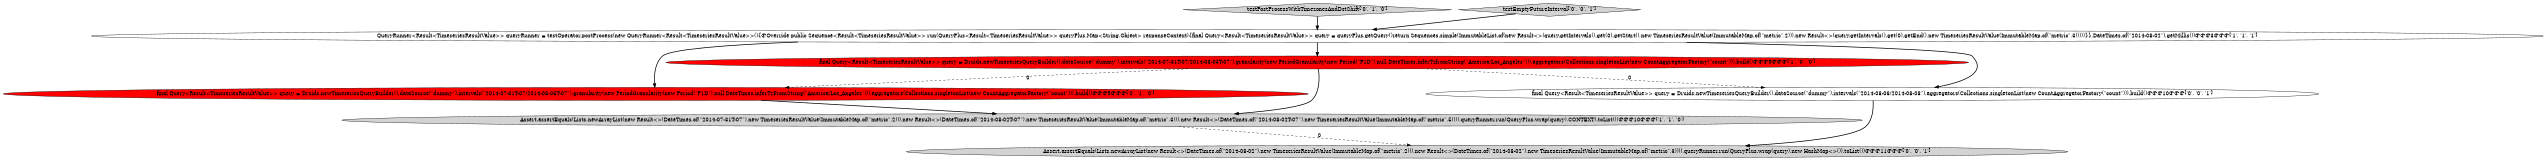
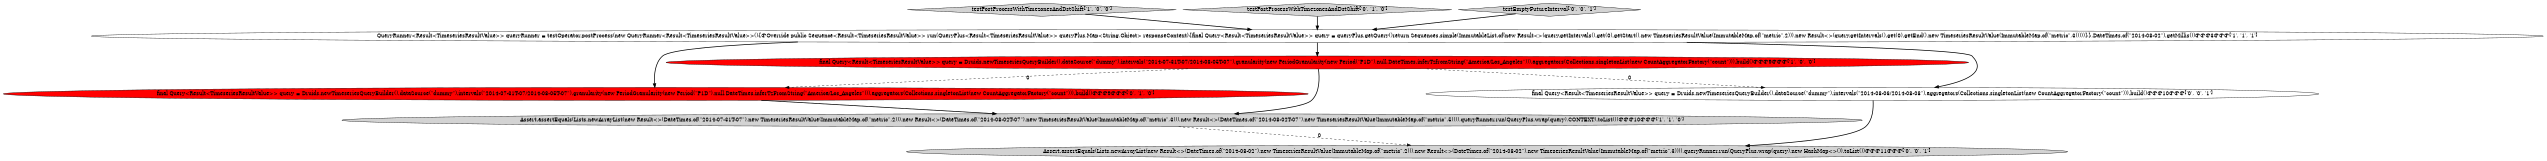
none -> (1042, 10)
